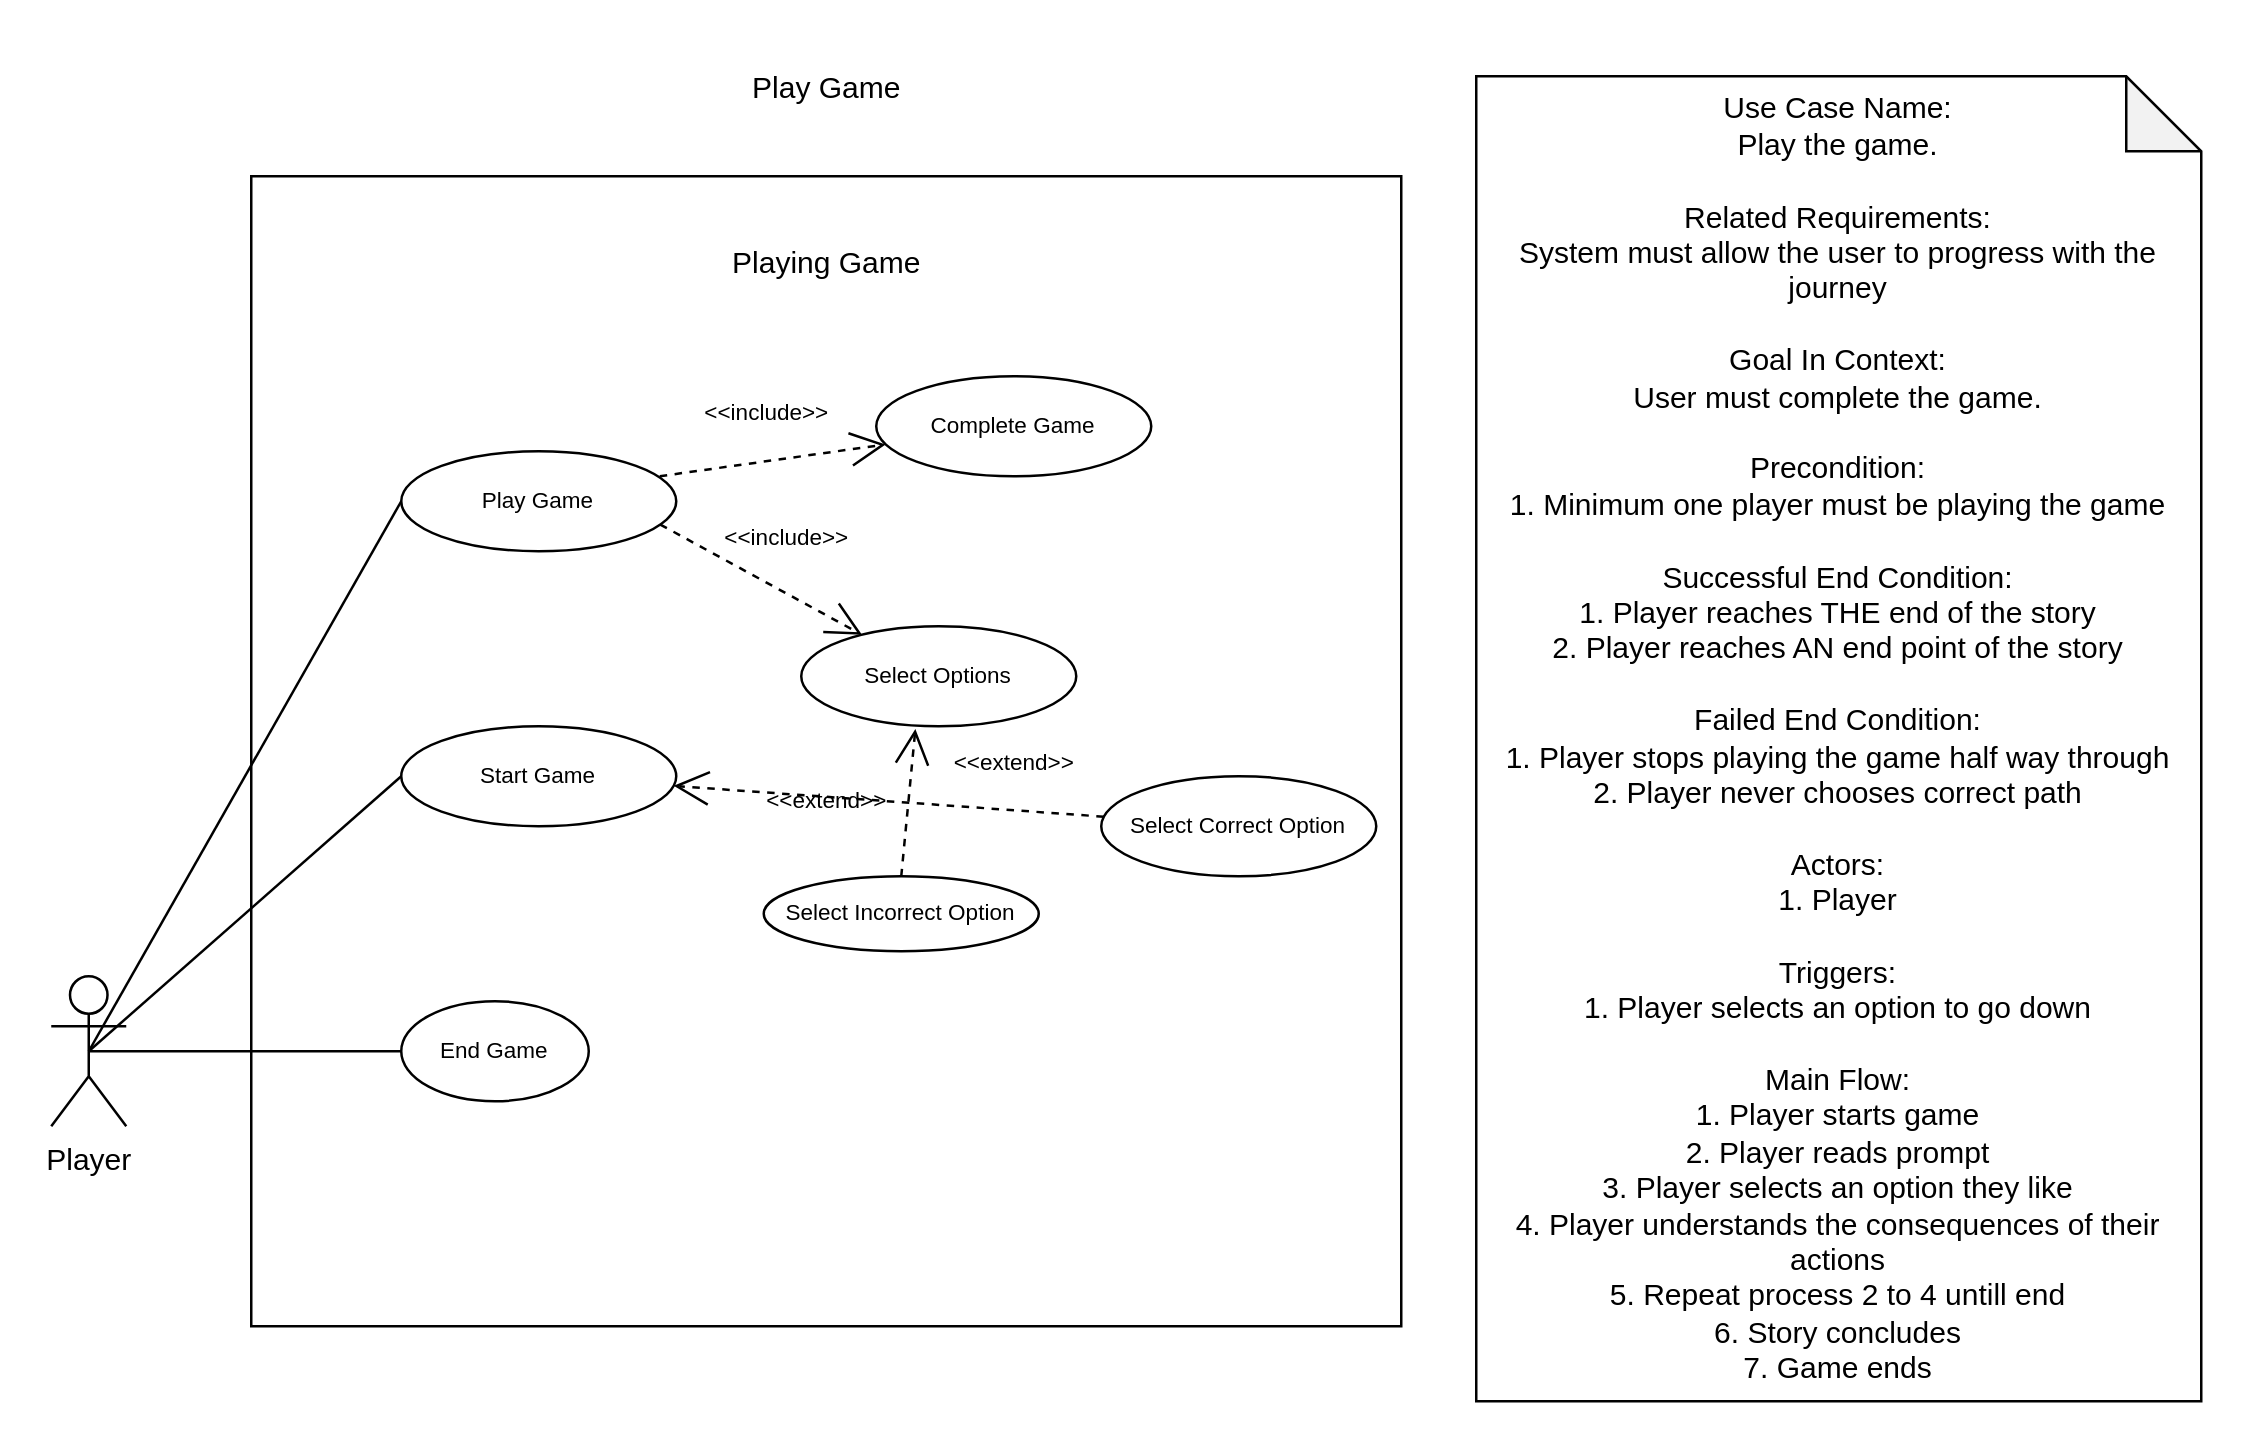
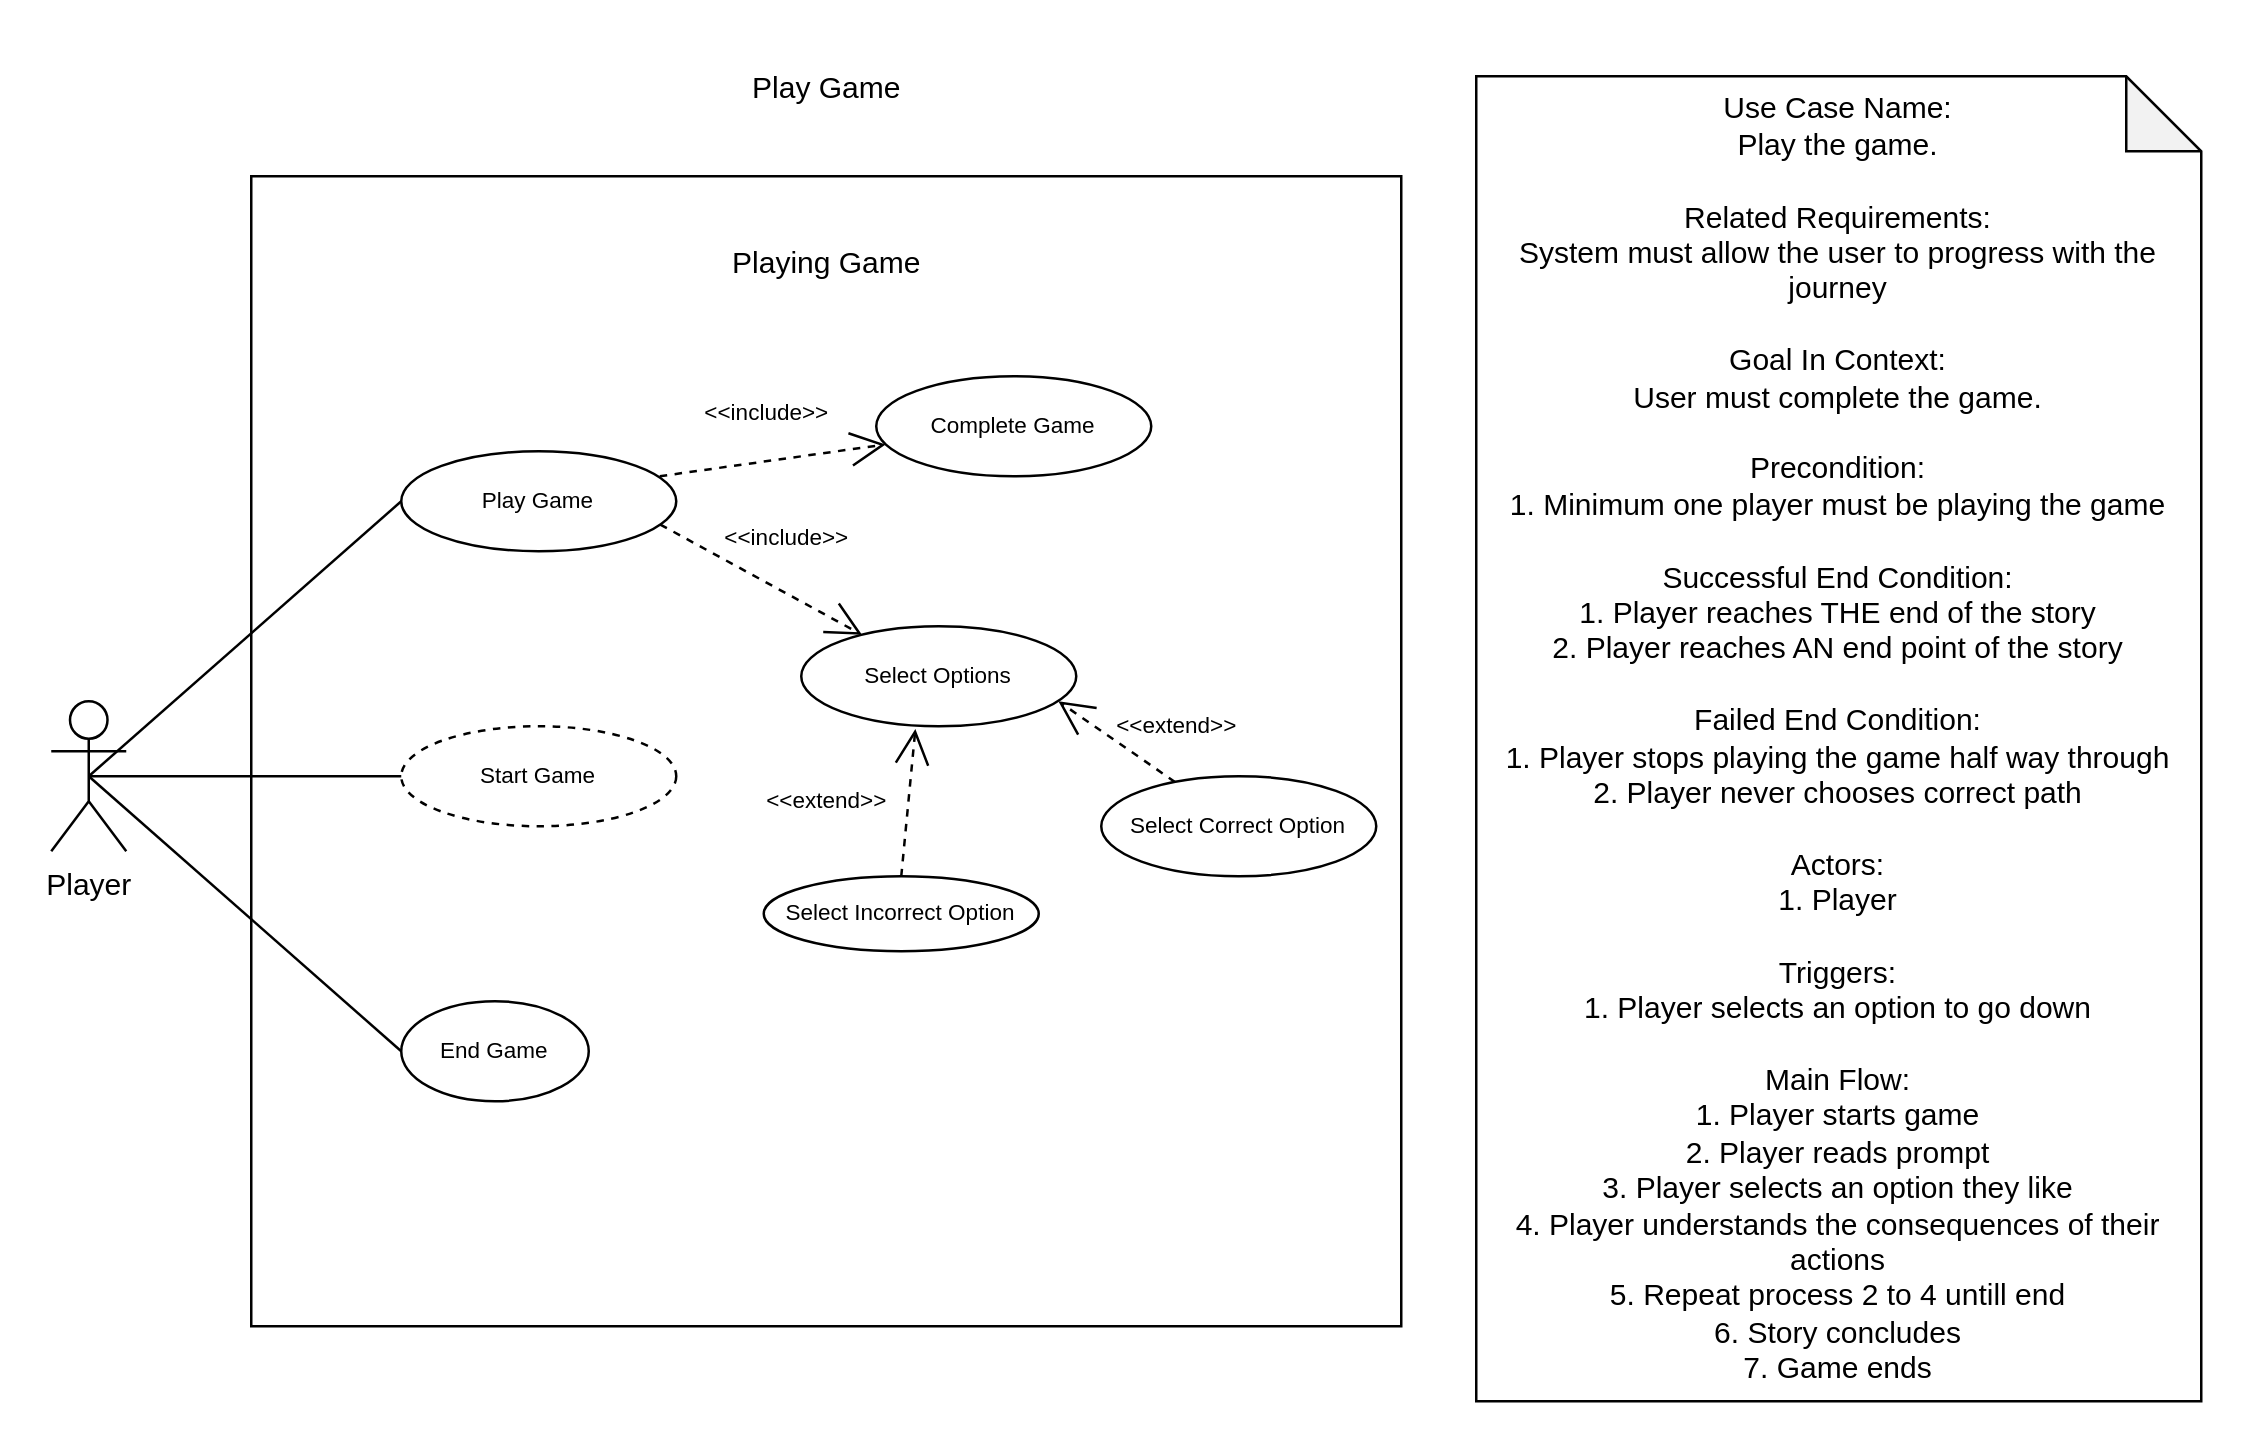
(539, 776) -> (539, 776)
(1010, 810) -> (1119, 743)
(89, 1051) -> (89, 776)
